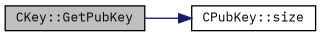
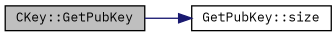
(254, 18) -> (261, 18)
